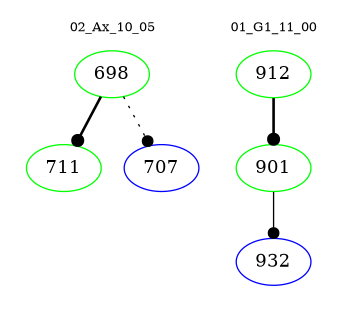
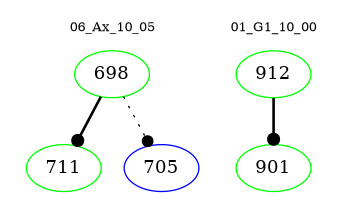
(113, 28) -> (113, 28)
(274, 28) -> (274, 28)
(162, 168) -> (162, 168)
(274, 262) -> none
